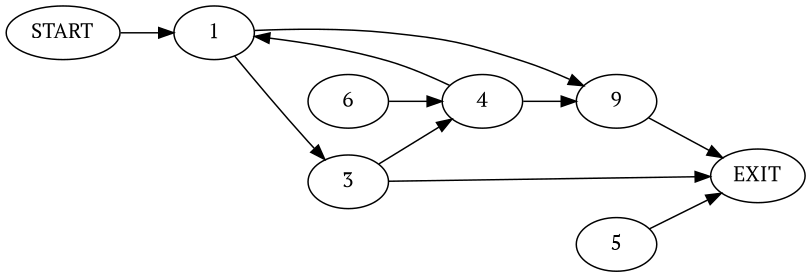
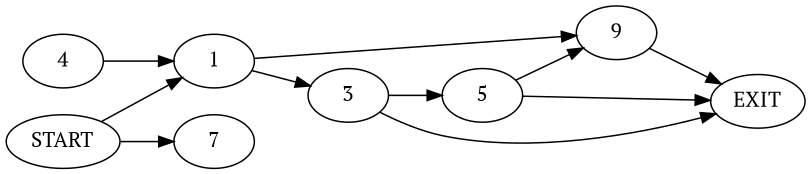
(348, 101) -> none
(542, 101) -> (543, 67)
none -> (214, 142)
(409, 146) -> (408, 95)
